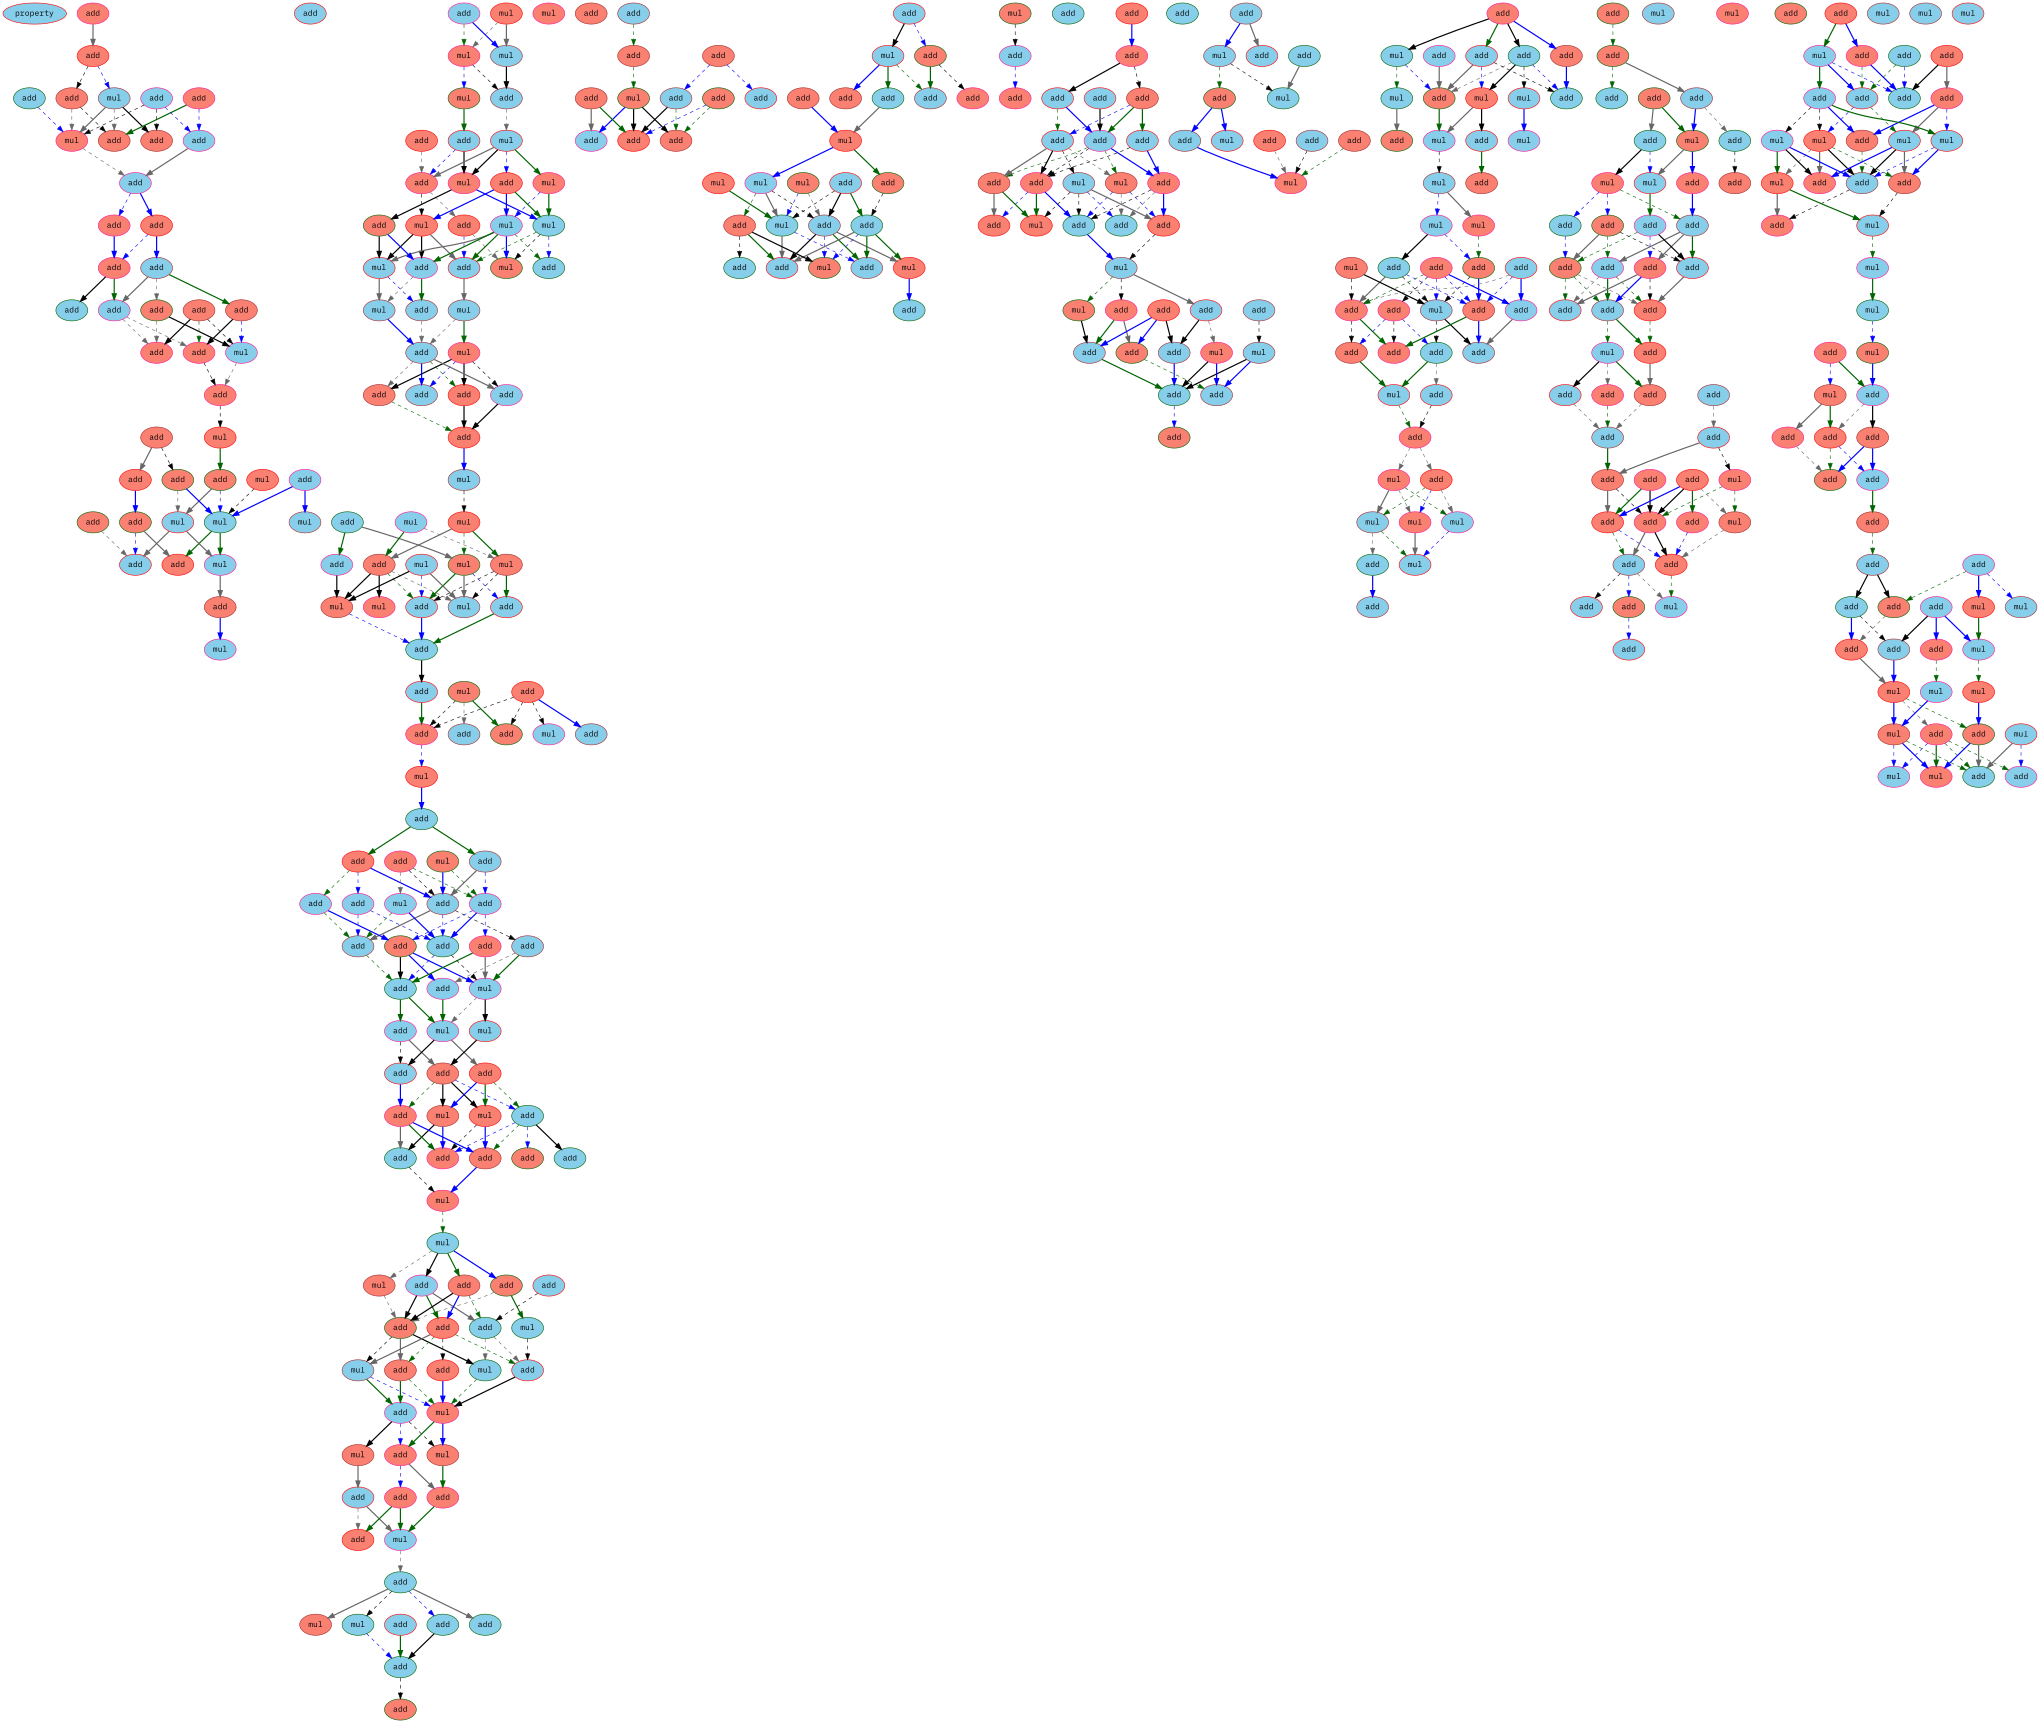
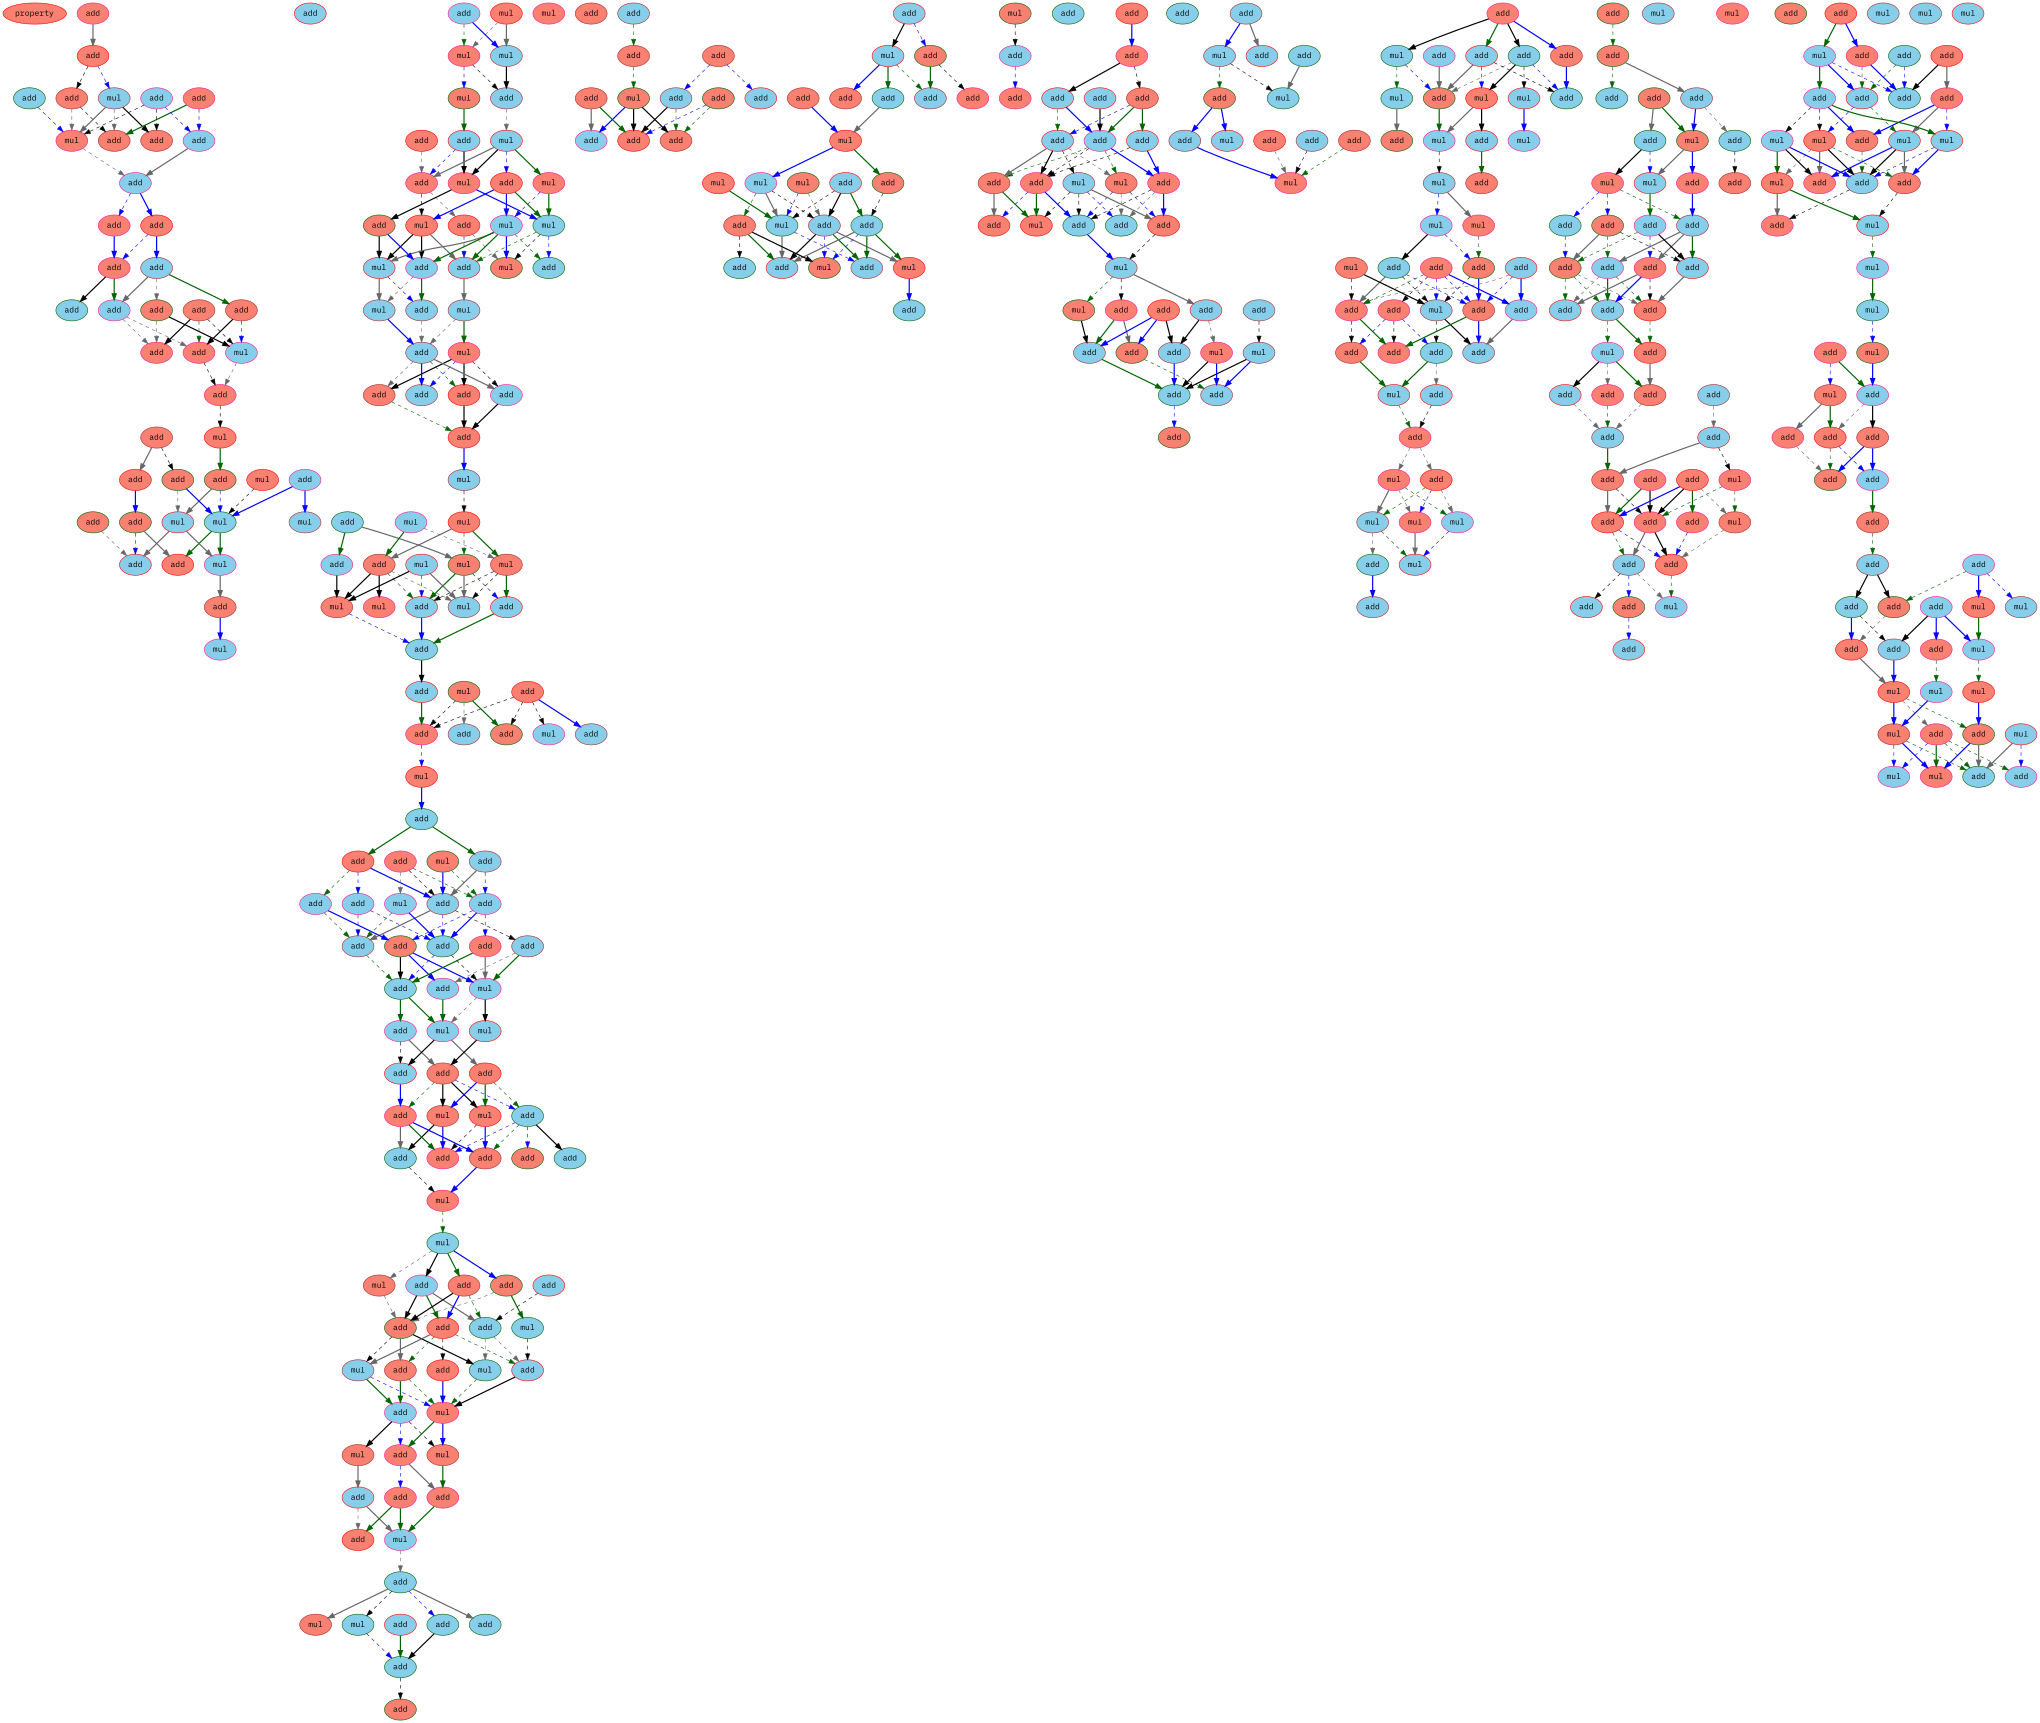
(35, 14) -> (35, 14)
